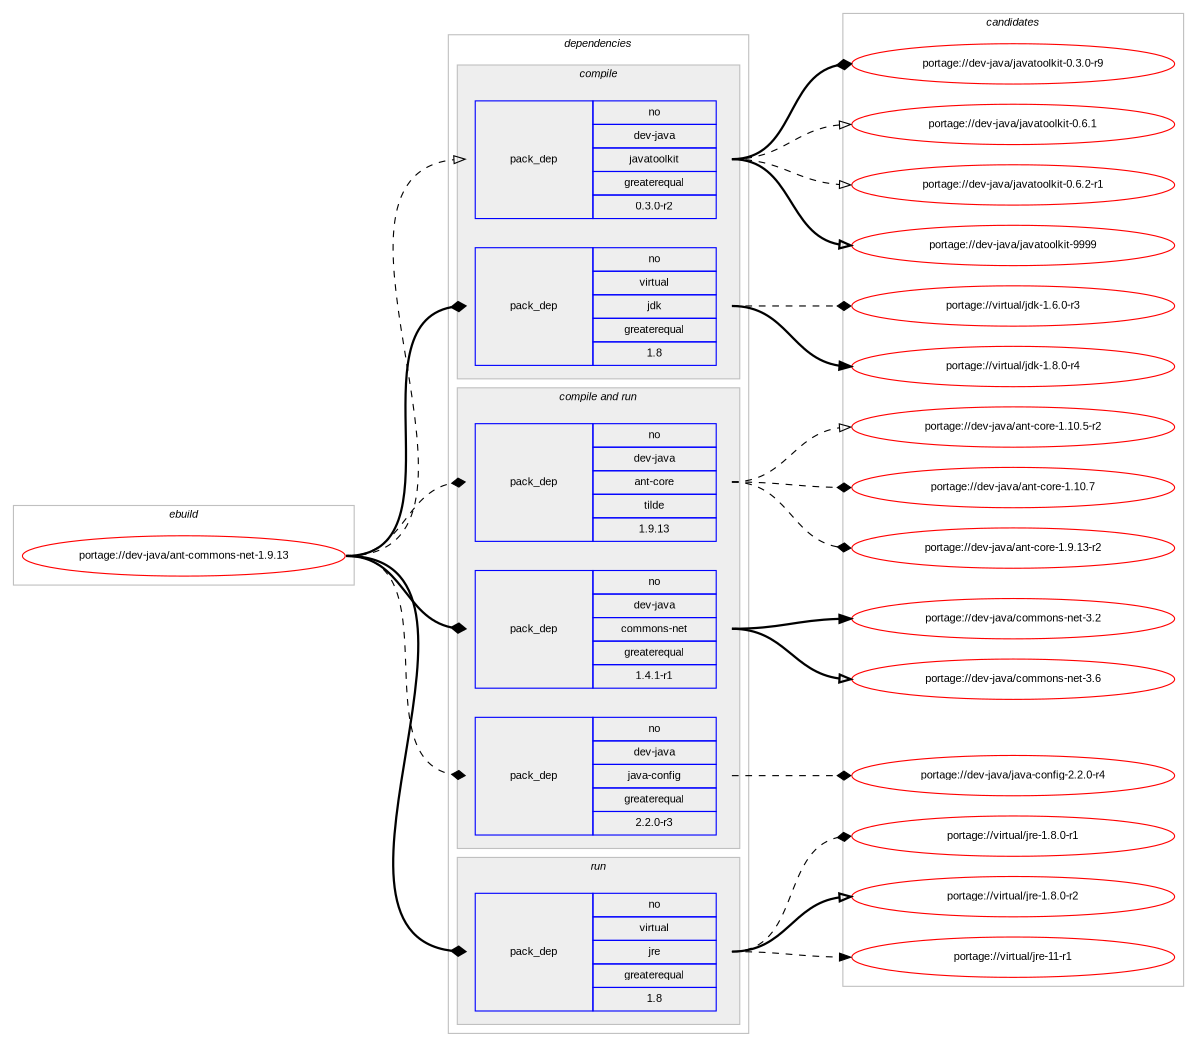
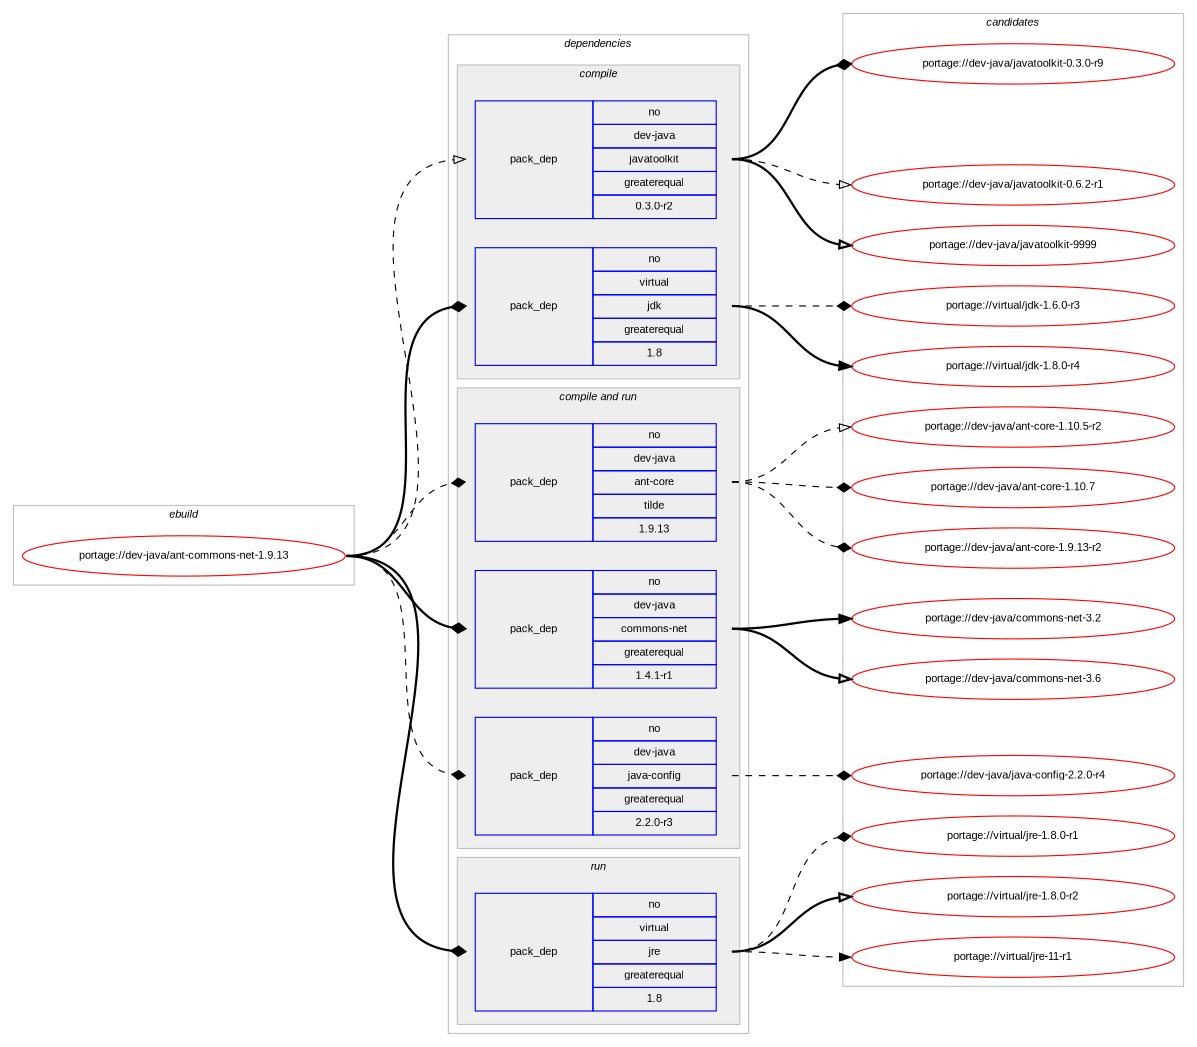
(1013, 124) -> none
